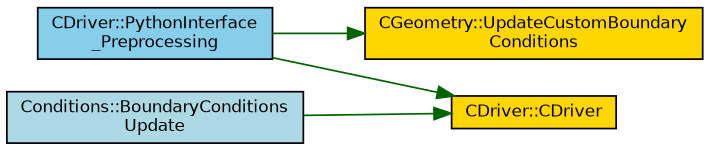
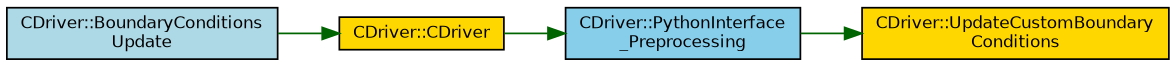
(534, 33) -> (1015, 33)
(355, 75) -> (526, 33)
(155, 117) -> (142, 33)
